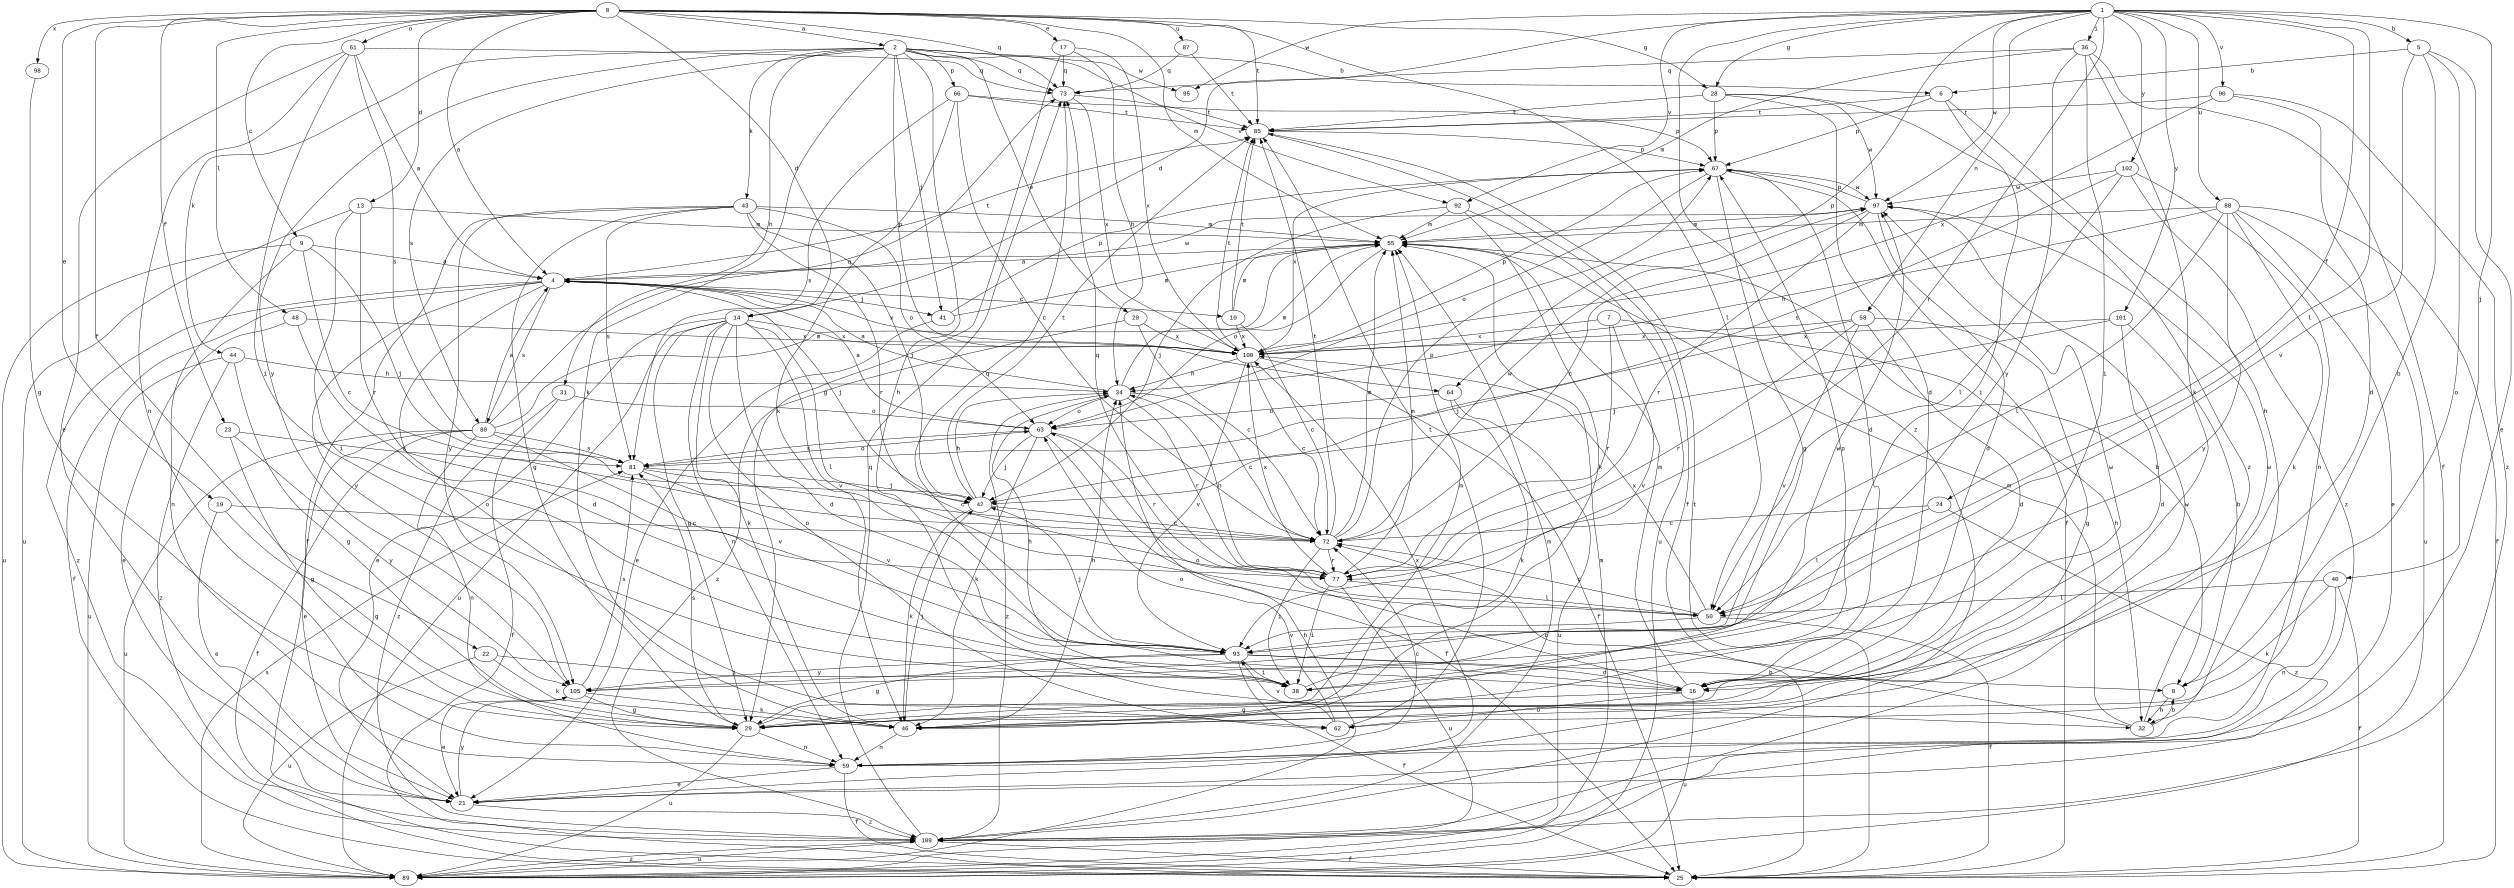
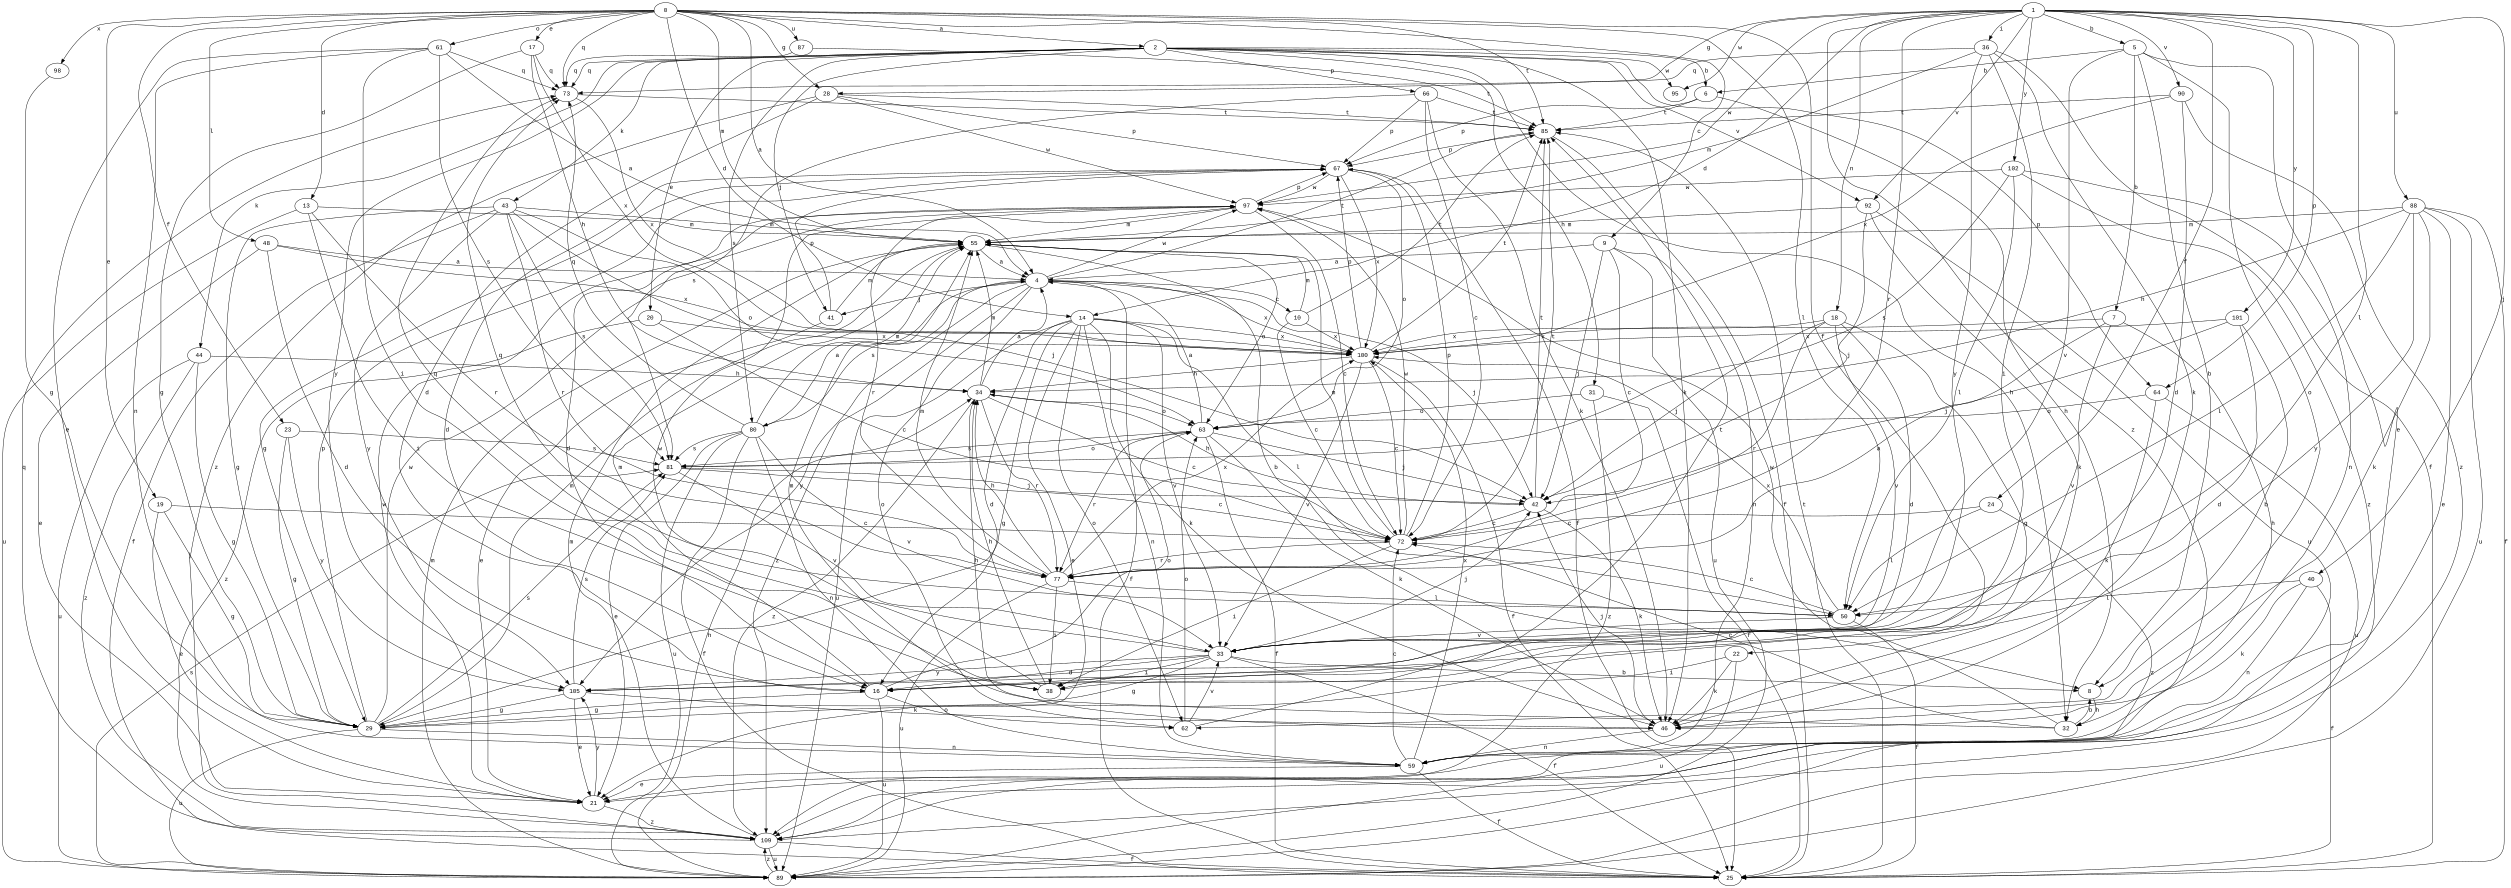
none -> (2134, 182)
none -> (630, 271)
(1863, 318) -> (1835, 318)
(1608, 449) -> (1879, 449)
(1827, 593) -> none
(1236, 654) -> (1220, 654)
